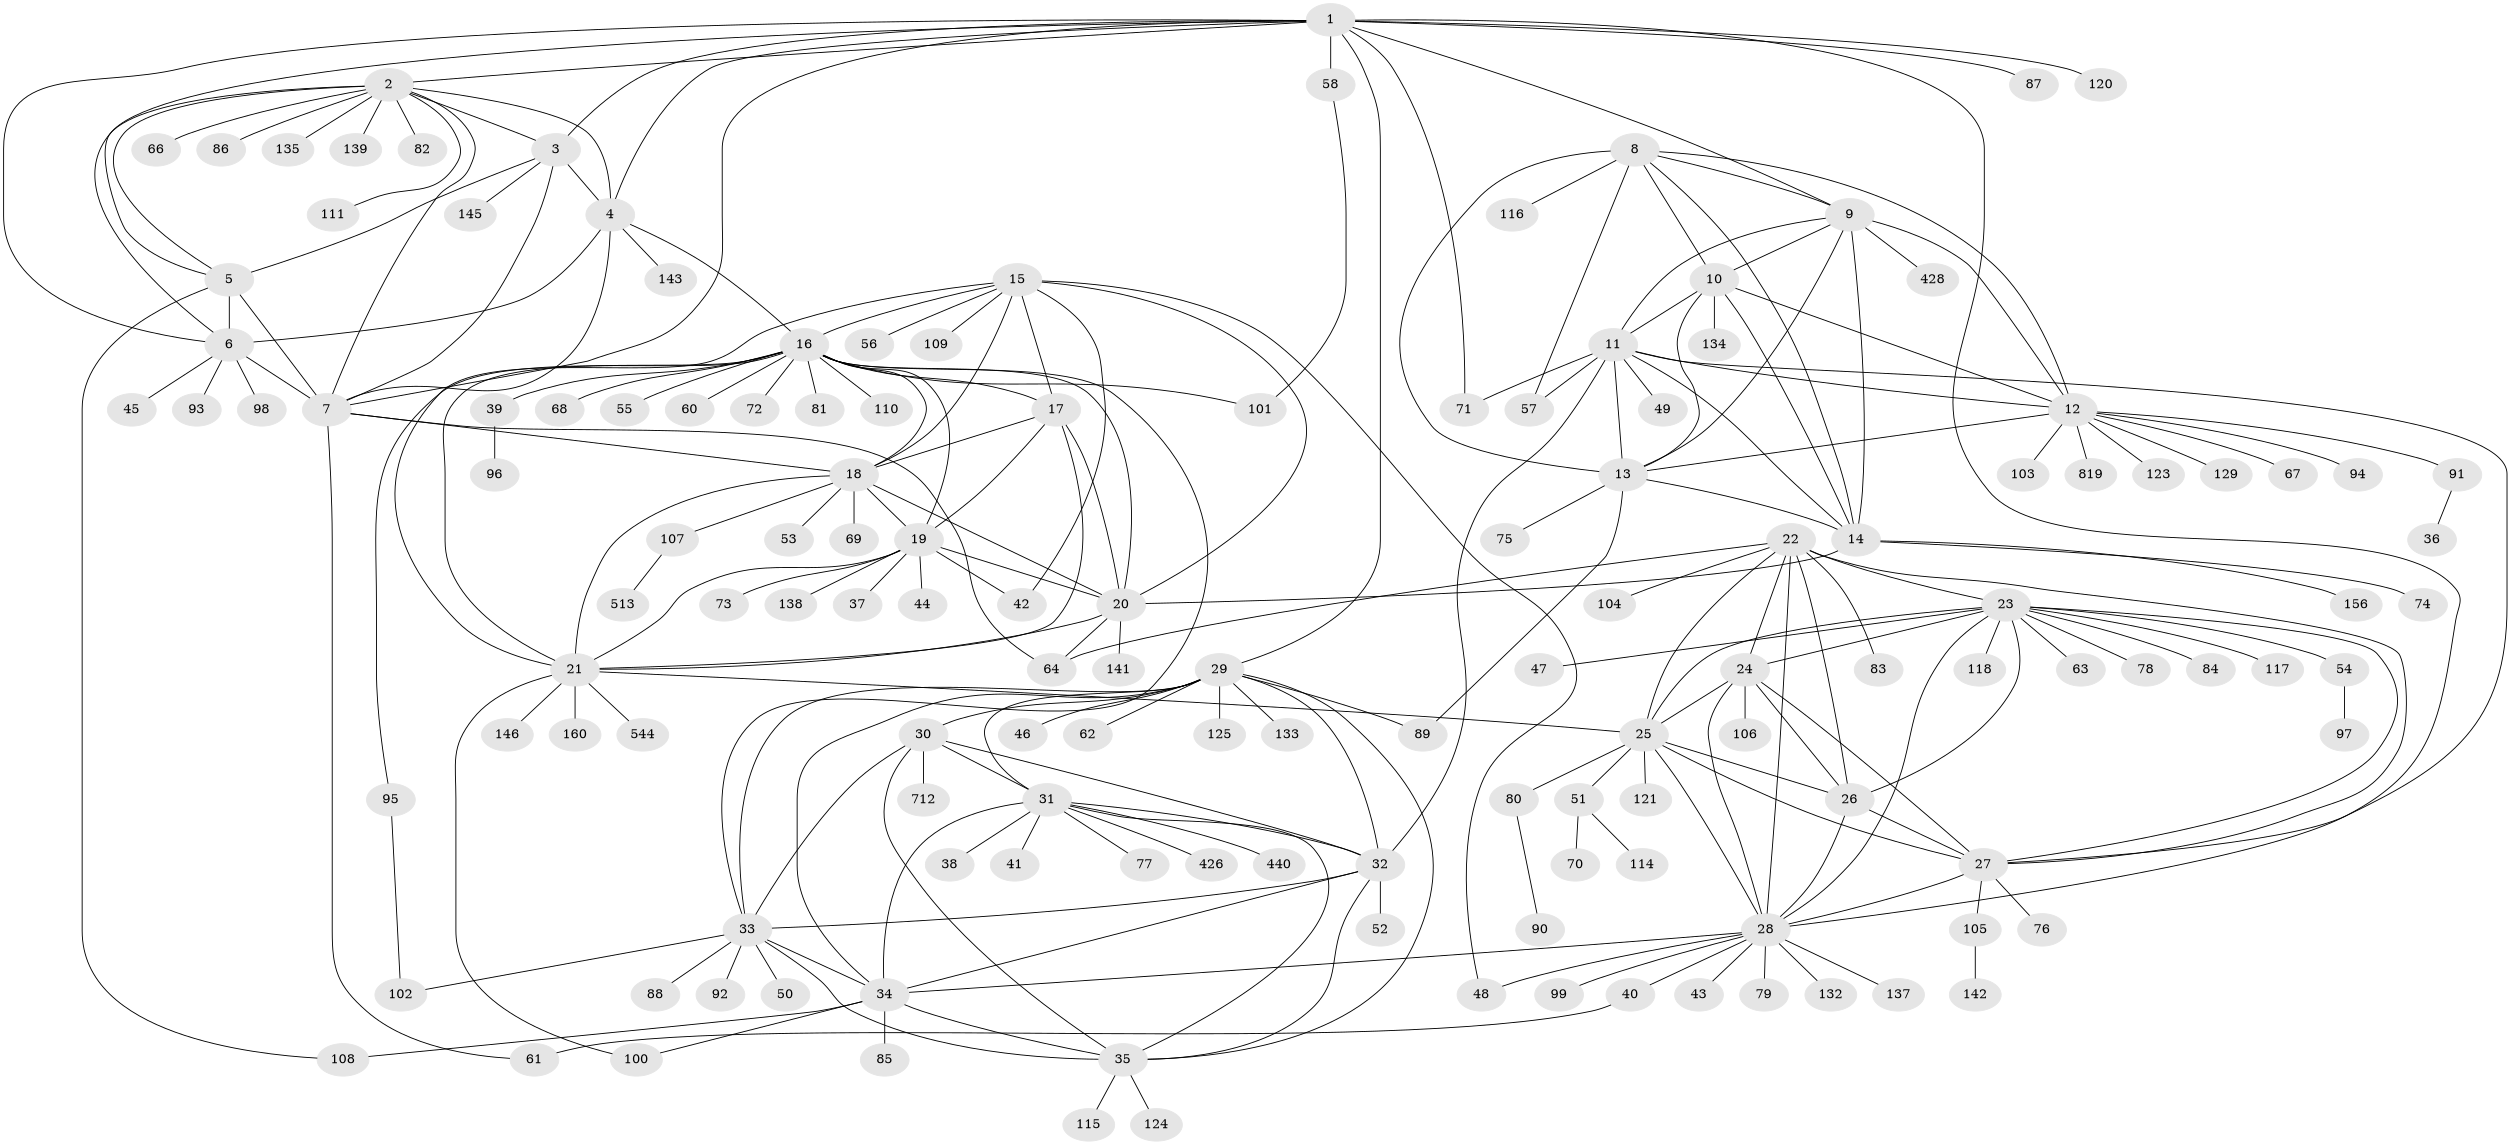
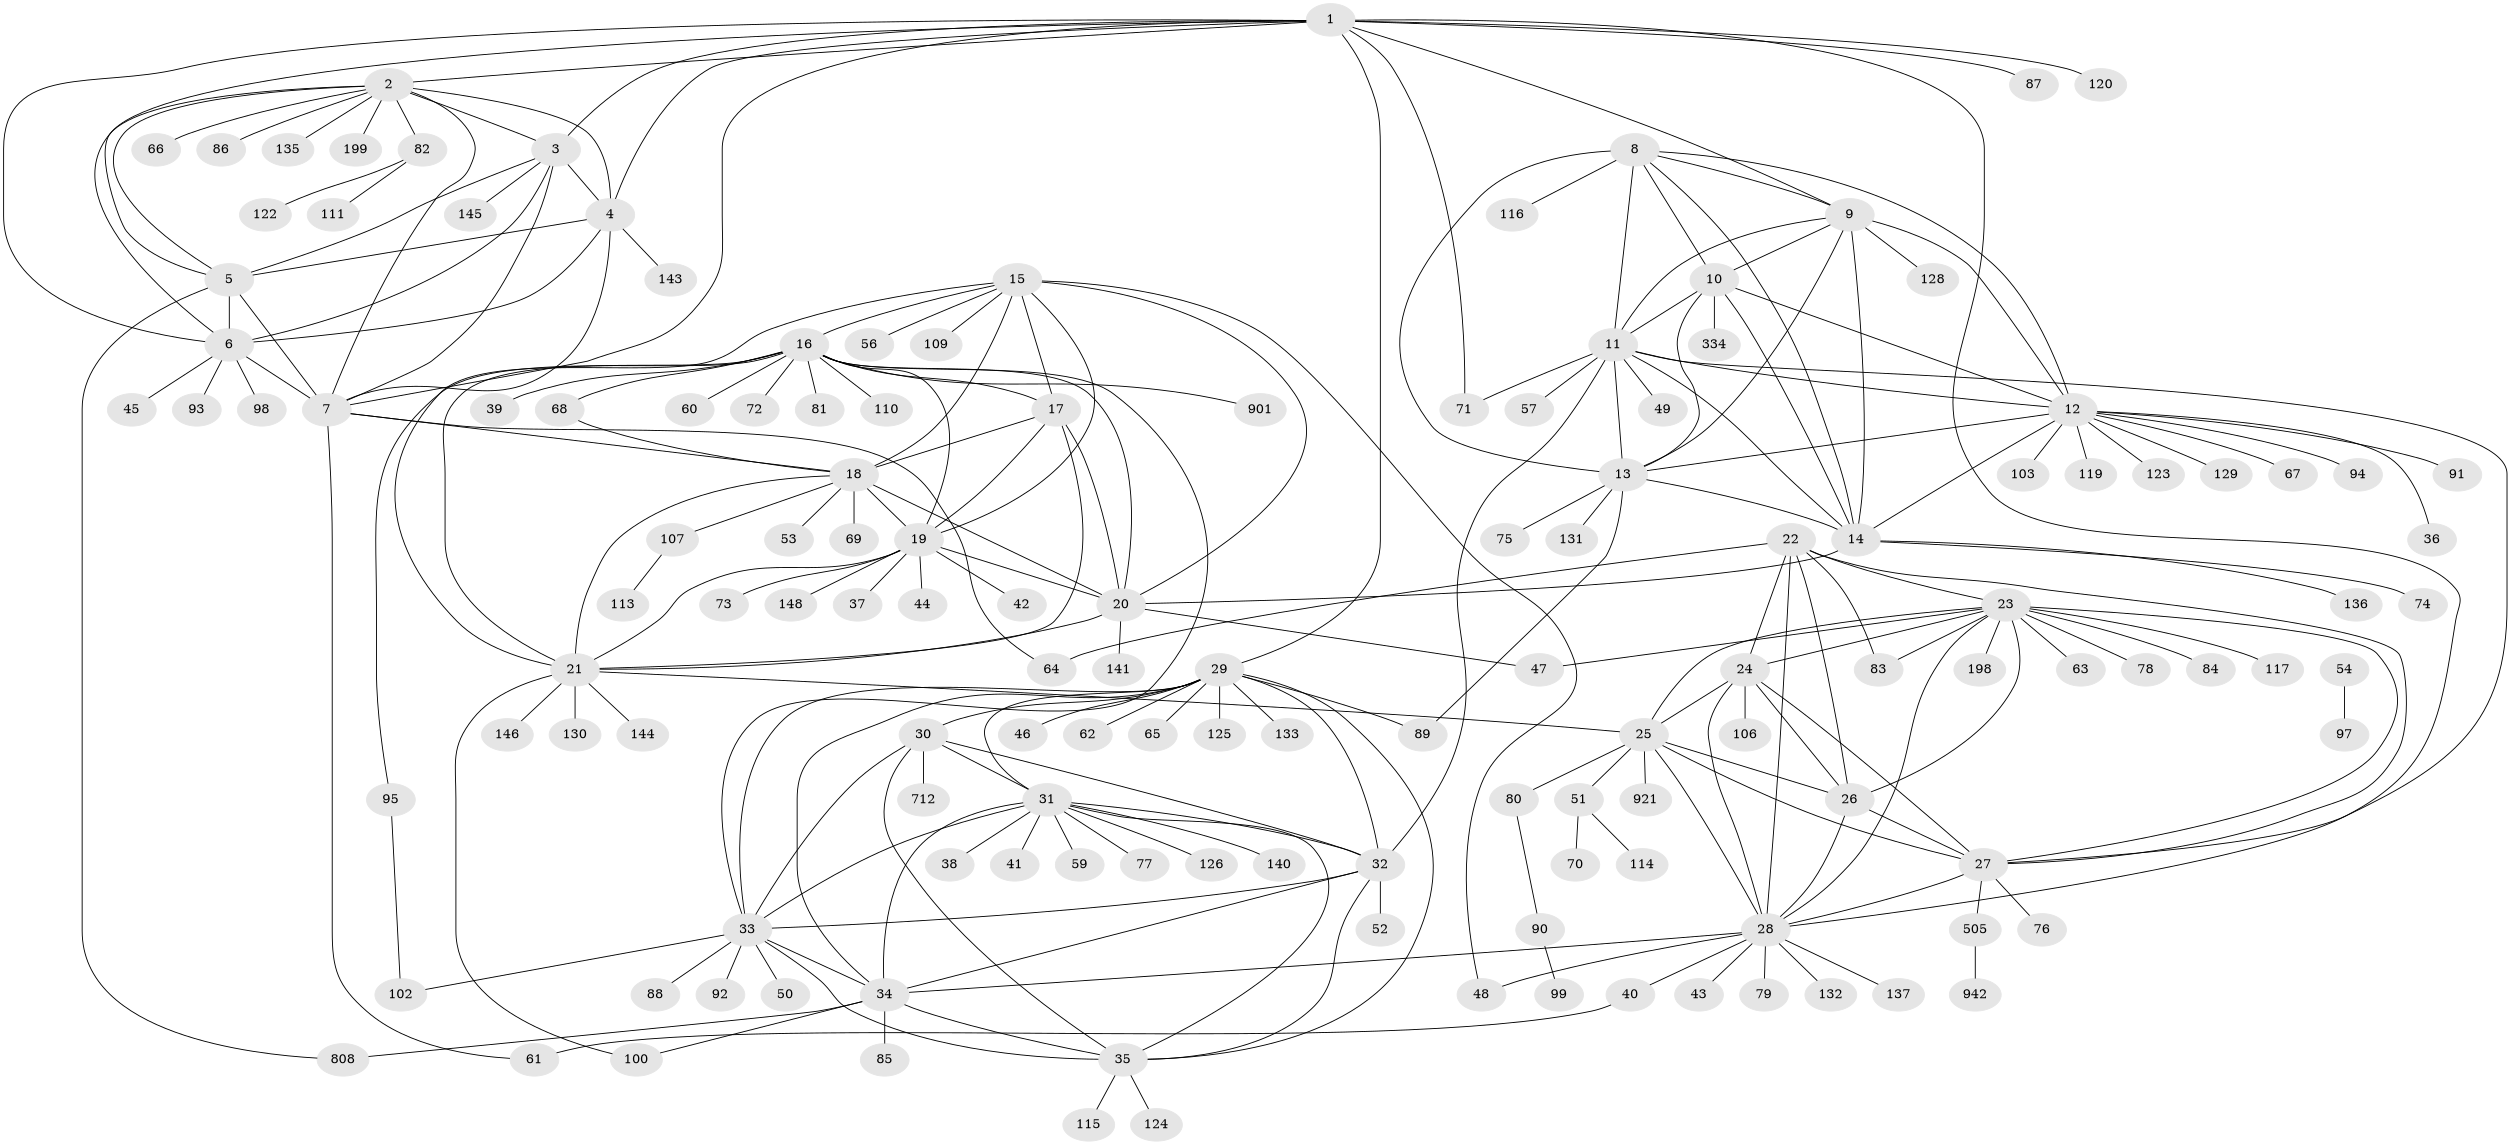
(1331, 85) -> none
(356, 150) -> (356, 150)
(450, 172) -> (378, 182)
none -> (265, 215)
(711, 268) -> (420, 247)
(1582, 280) -> (1624, 247)
(1933, 280) -> (1933, 280)
none -> (421, 283)
(1714, 345) -> (1714, 345)
(917, 389) -> (665, 445)
(625, 410) -> none
(1260, 410) -> (1260, 410)
(1103, 435) -> (1085, 433)
none -> (1964, 474)
(495, 475) -> none
(2091, 475) -> (2091, 475)
(2445, 507) -> (2284, 428)
none -> (1572, 540)
(623, 605) -> (623, 605)
(791, 605) -> (791, 605)
(1610, 605) -> none
(2356, 605) -> (2356, 605)
(1696, 624) -> none
(2180, 624) -> (1942, 637)
(1086, 637) -> (1330, 637)
(1980, 670) -> (1980, 670)
(575, 735) -> (575, 735)
(643, 735) -> (643, 735)
none -> (1153, 735)
(1646, 800) -> (1646, 800)
none -> (882, 851)
none -> (1080, 865)
(1212, 865) -> (1212, 865)
(1279, 865) -> (1279, 865)
(1975, 930) -> (1975, 930)
(1661, 959) -> (1550, 962)
(1975, 995) -> (1975, 995)
(343, 1060) -> (343, 1060)
